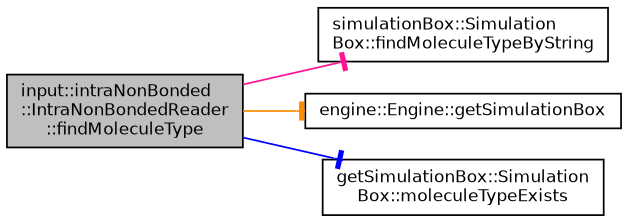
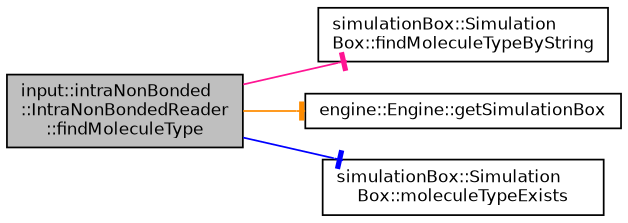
(463, 187) -> (463, 187)
